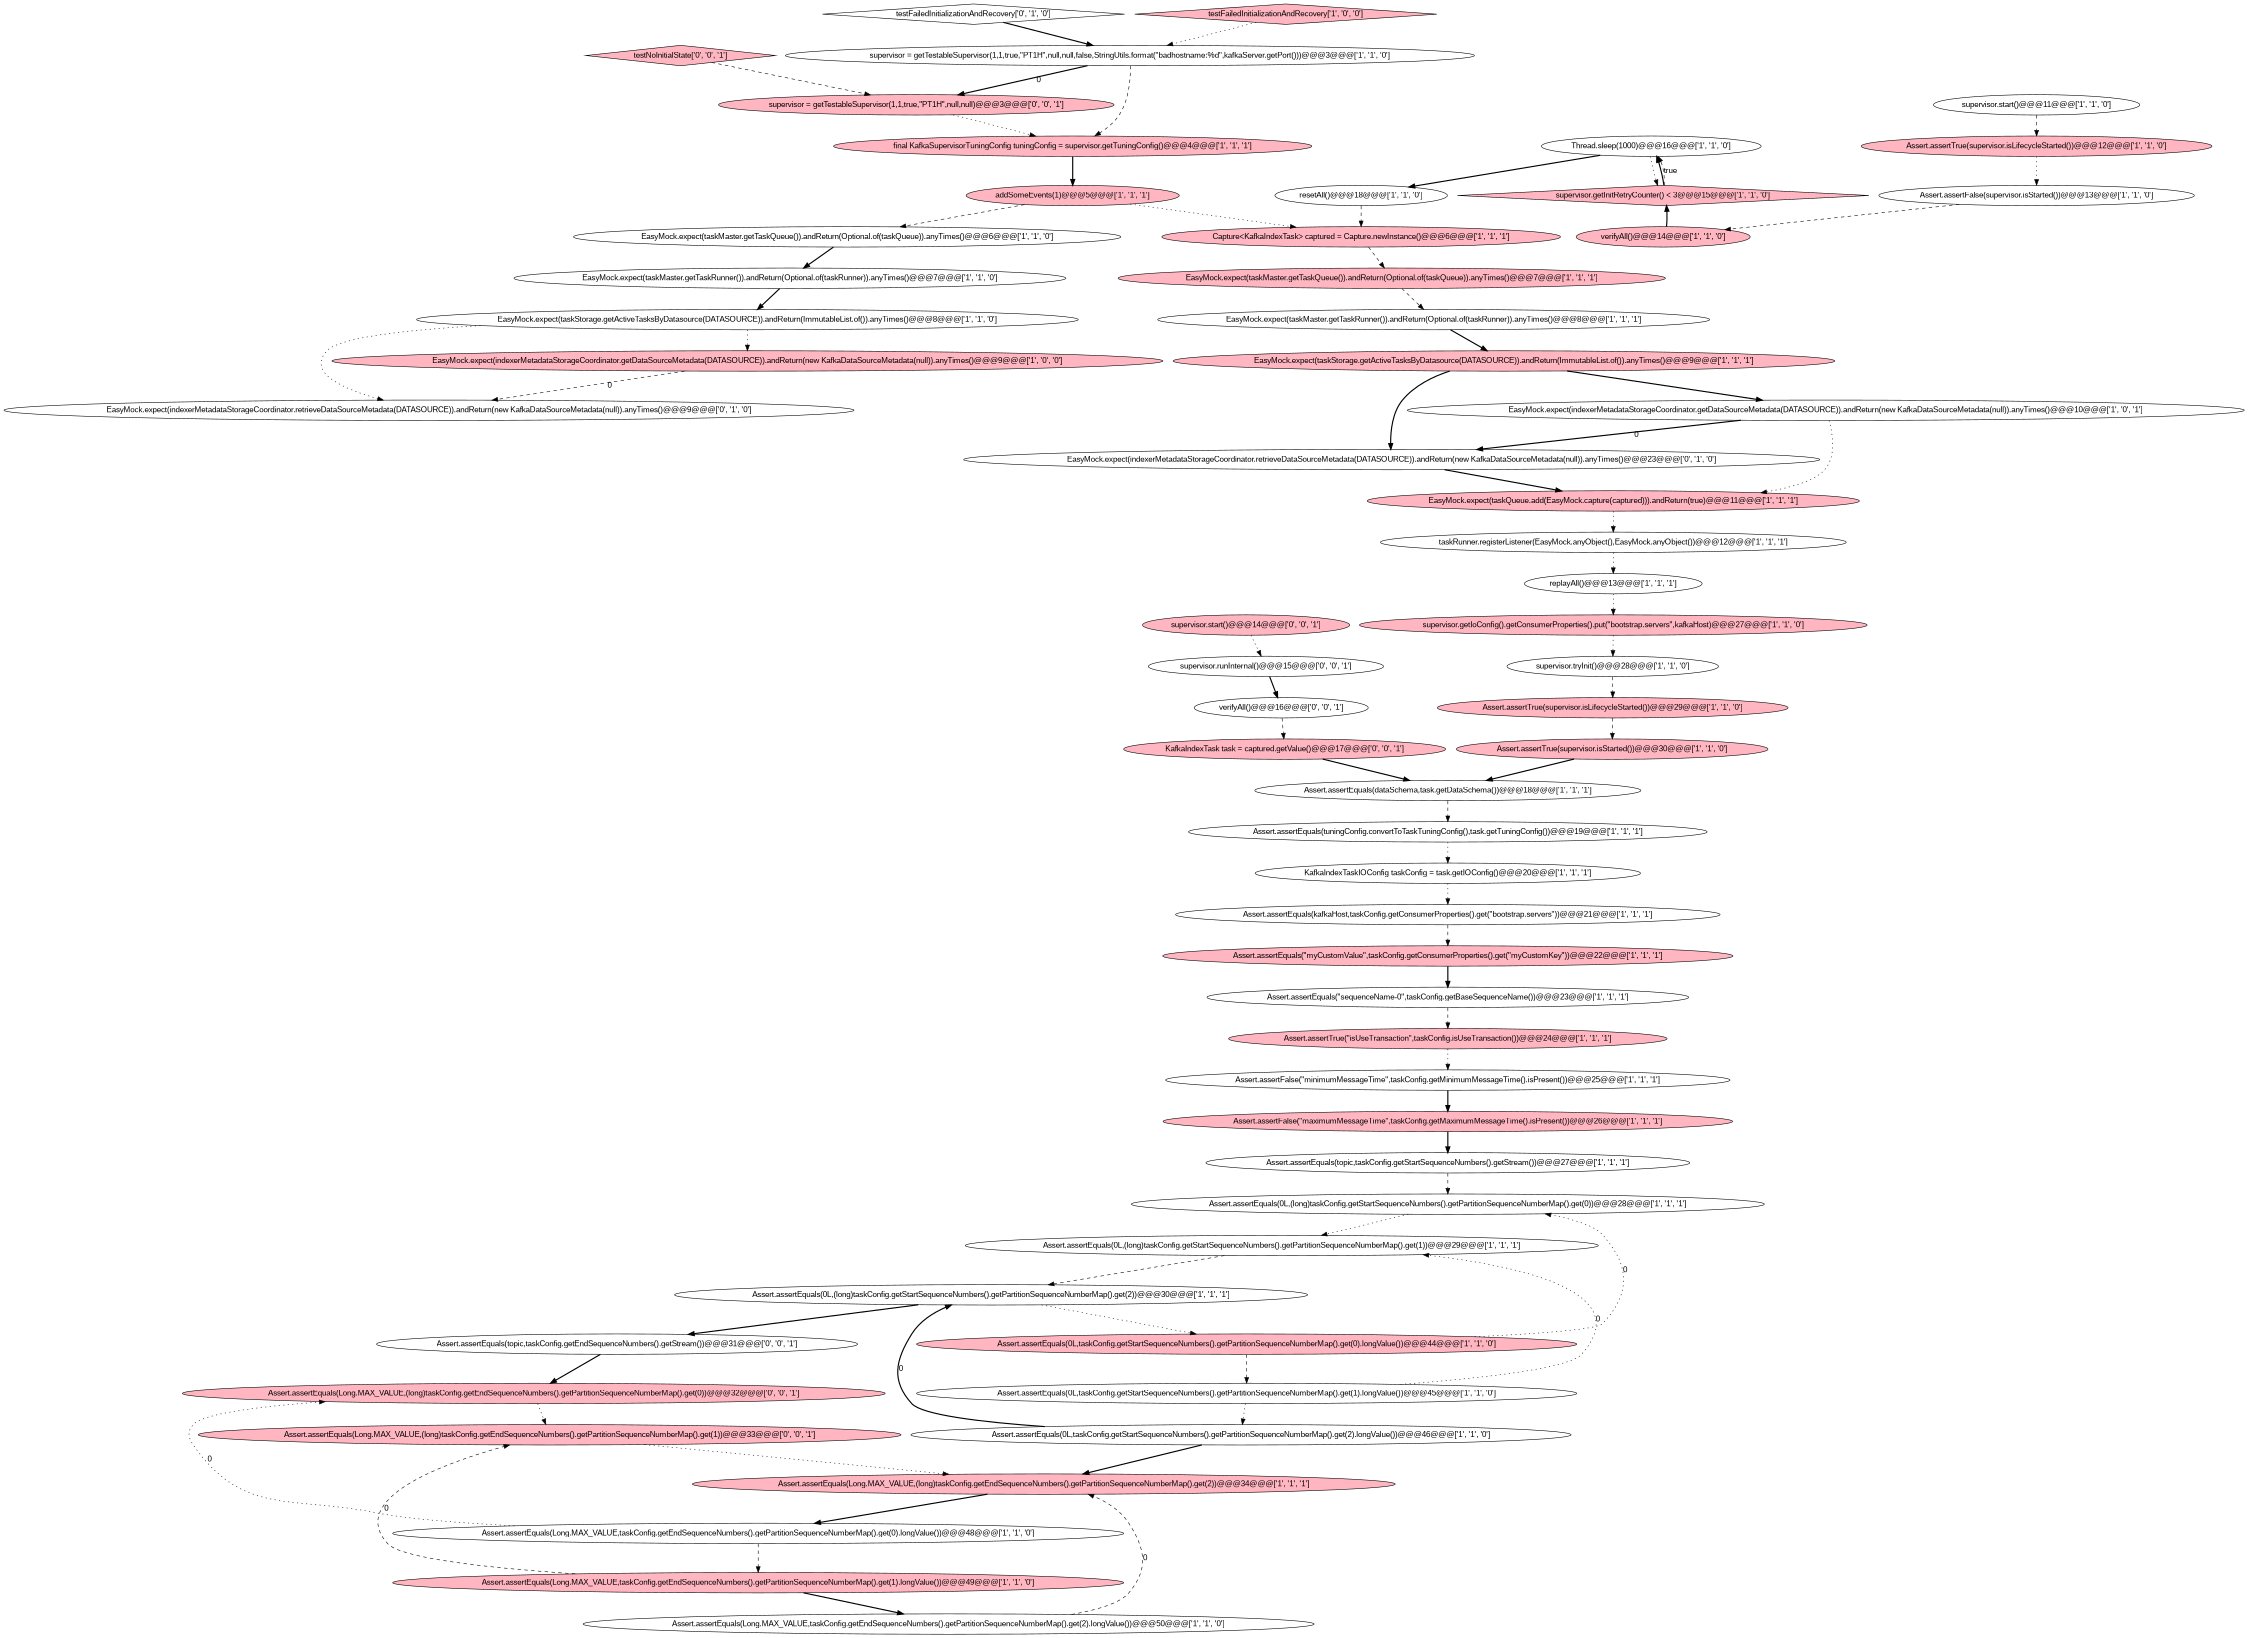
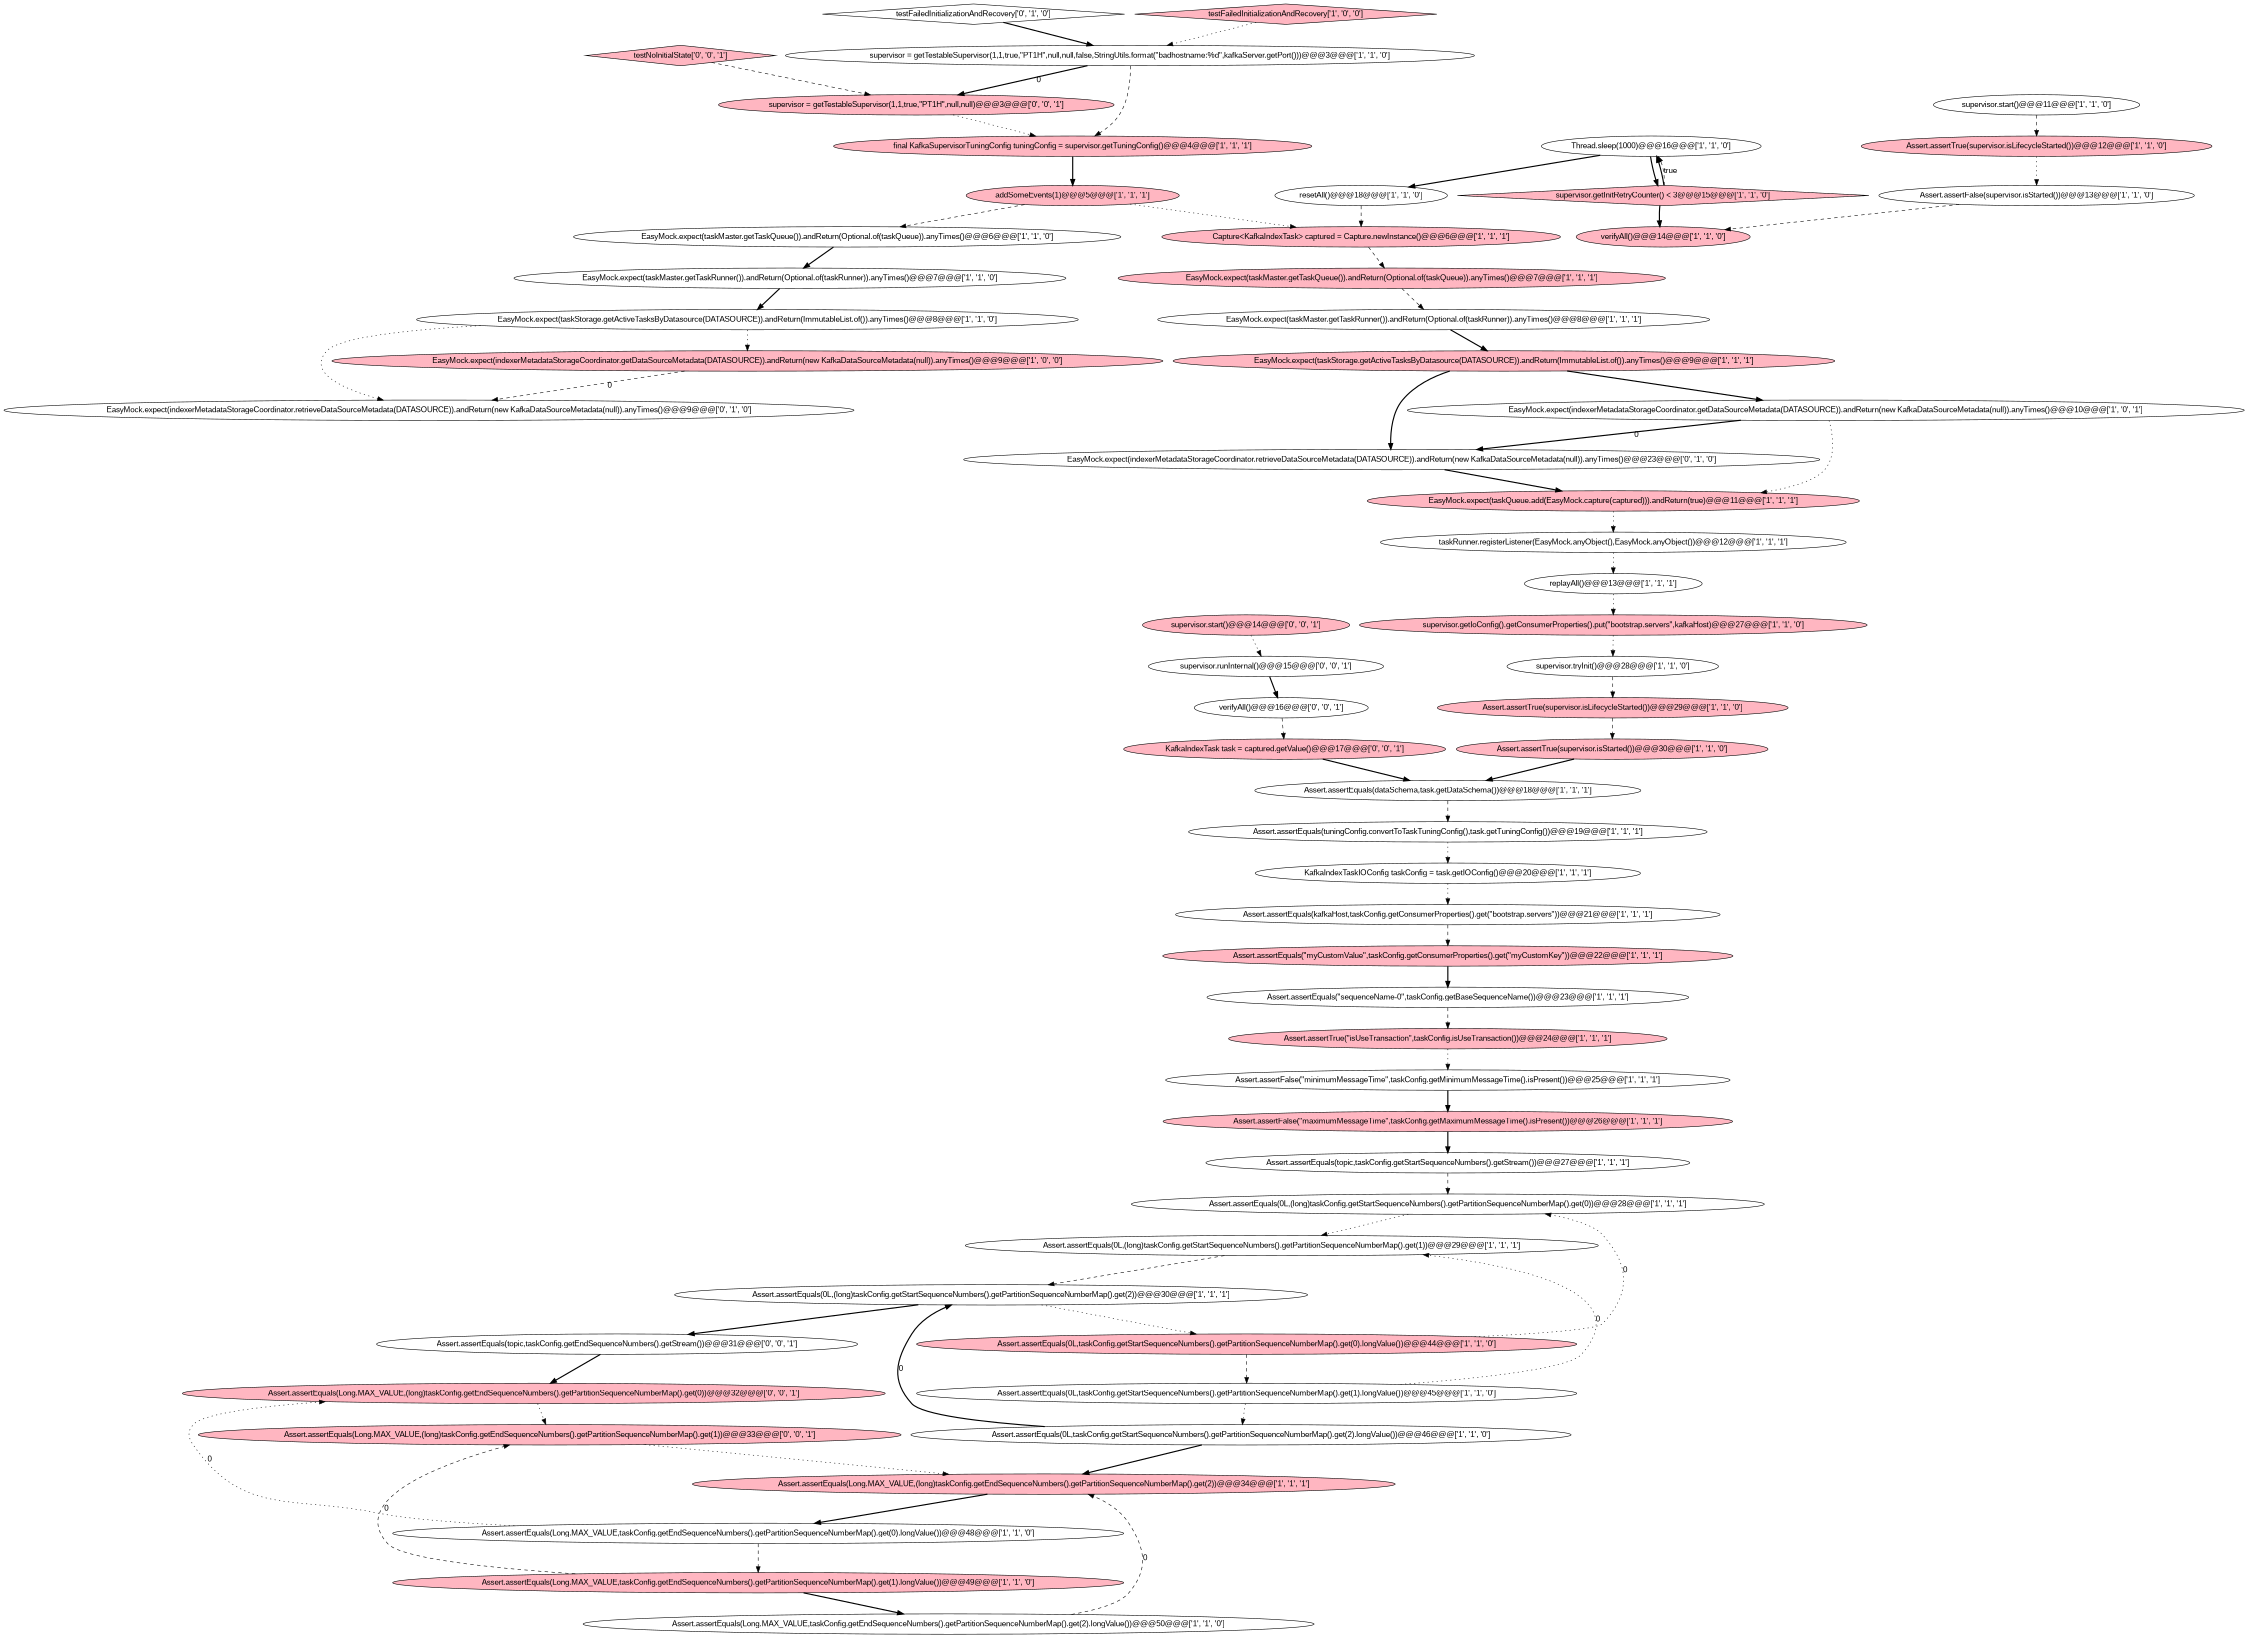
(1653, 168) -> (1653, 168)
(1667, 219) -> (1659, 213)
